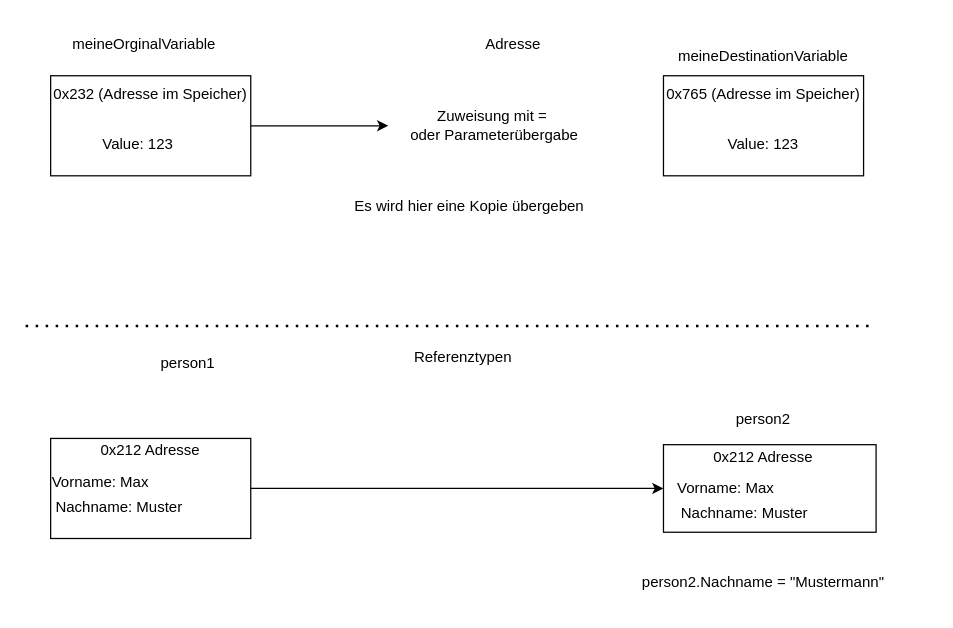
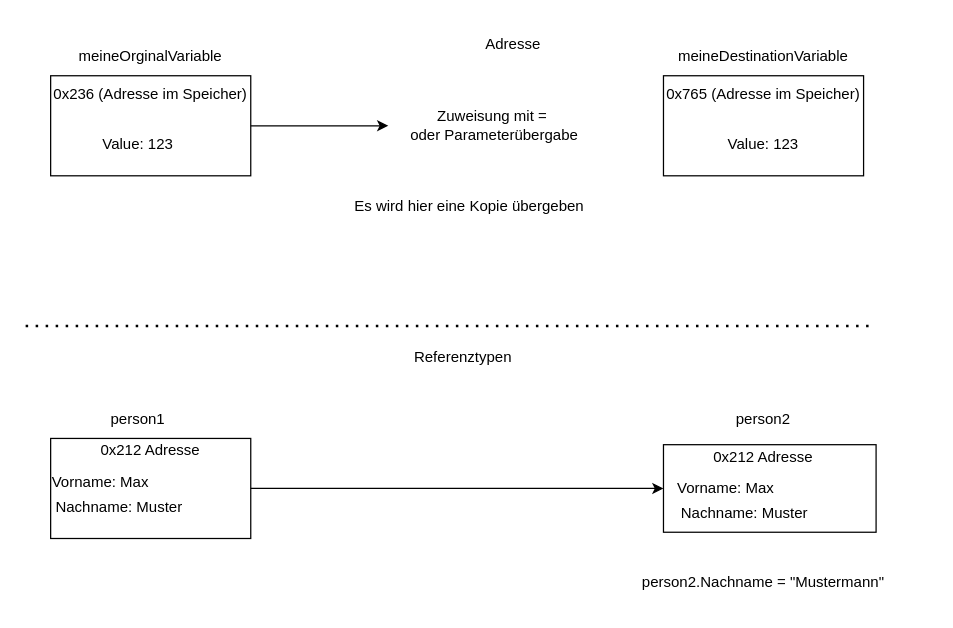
(144, 44) -> (151, 57)
(151, 94) -> (151, 94)
(188, 363) -> (138, 419)
